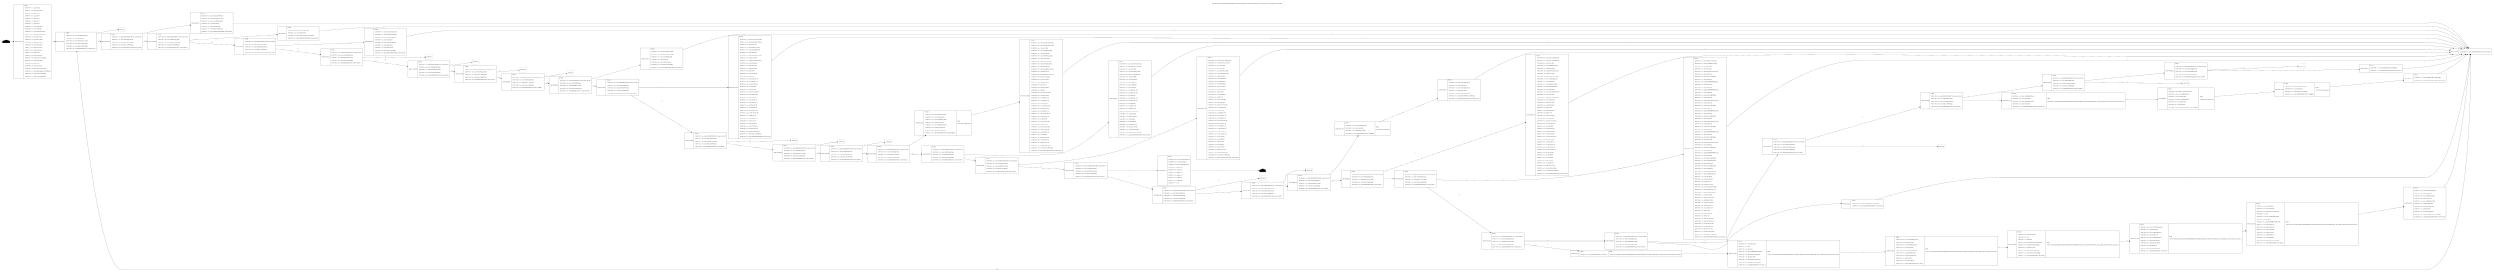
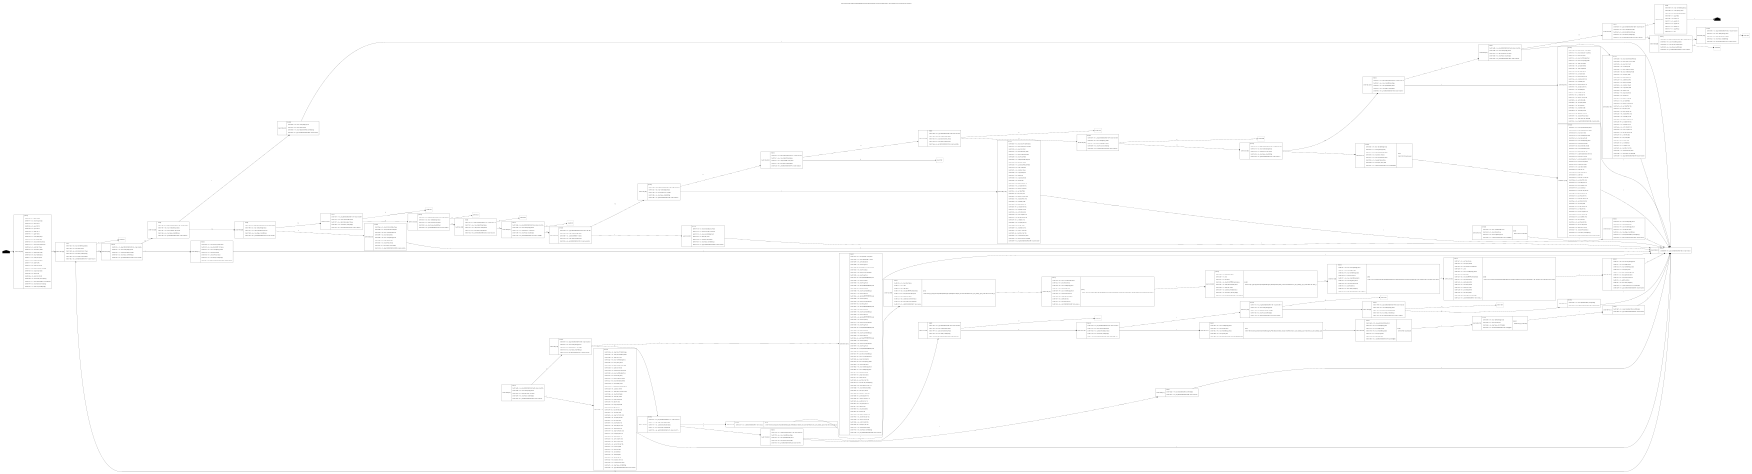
(1309, 183) -> none
